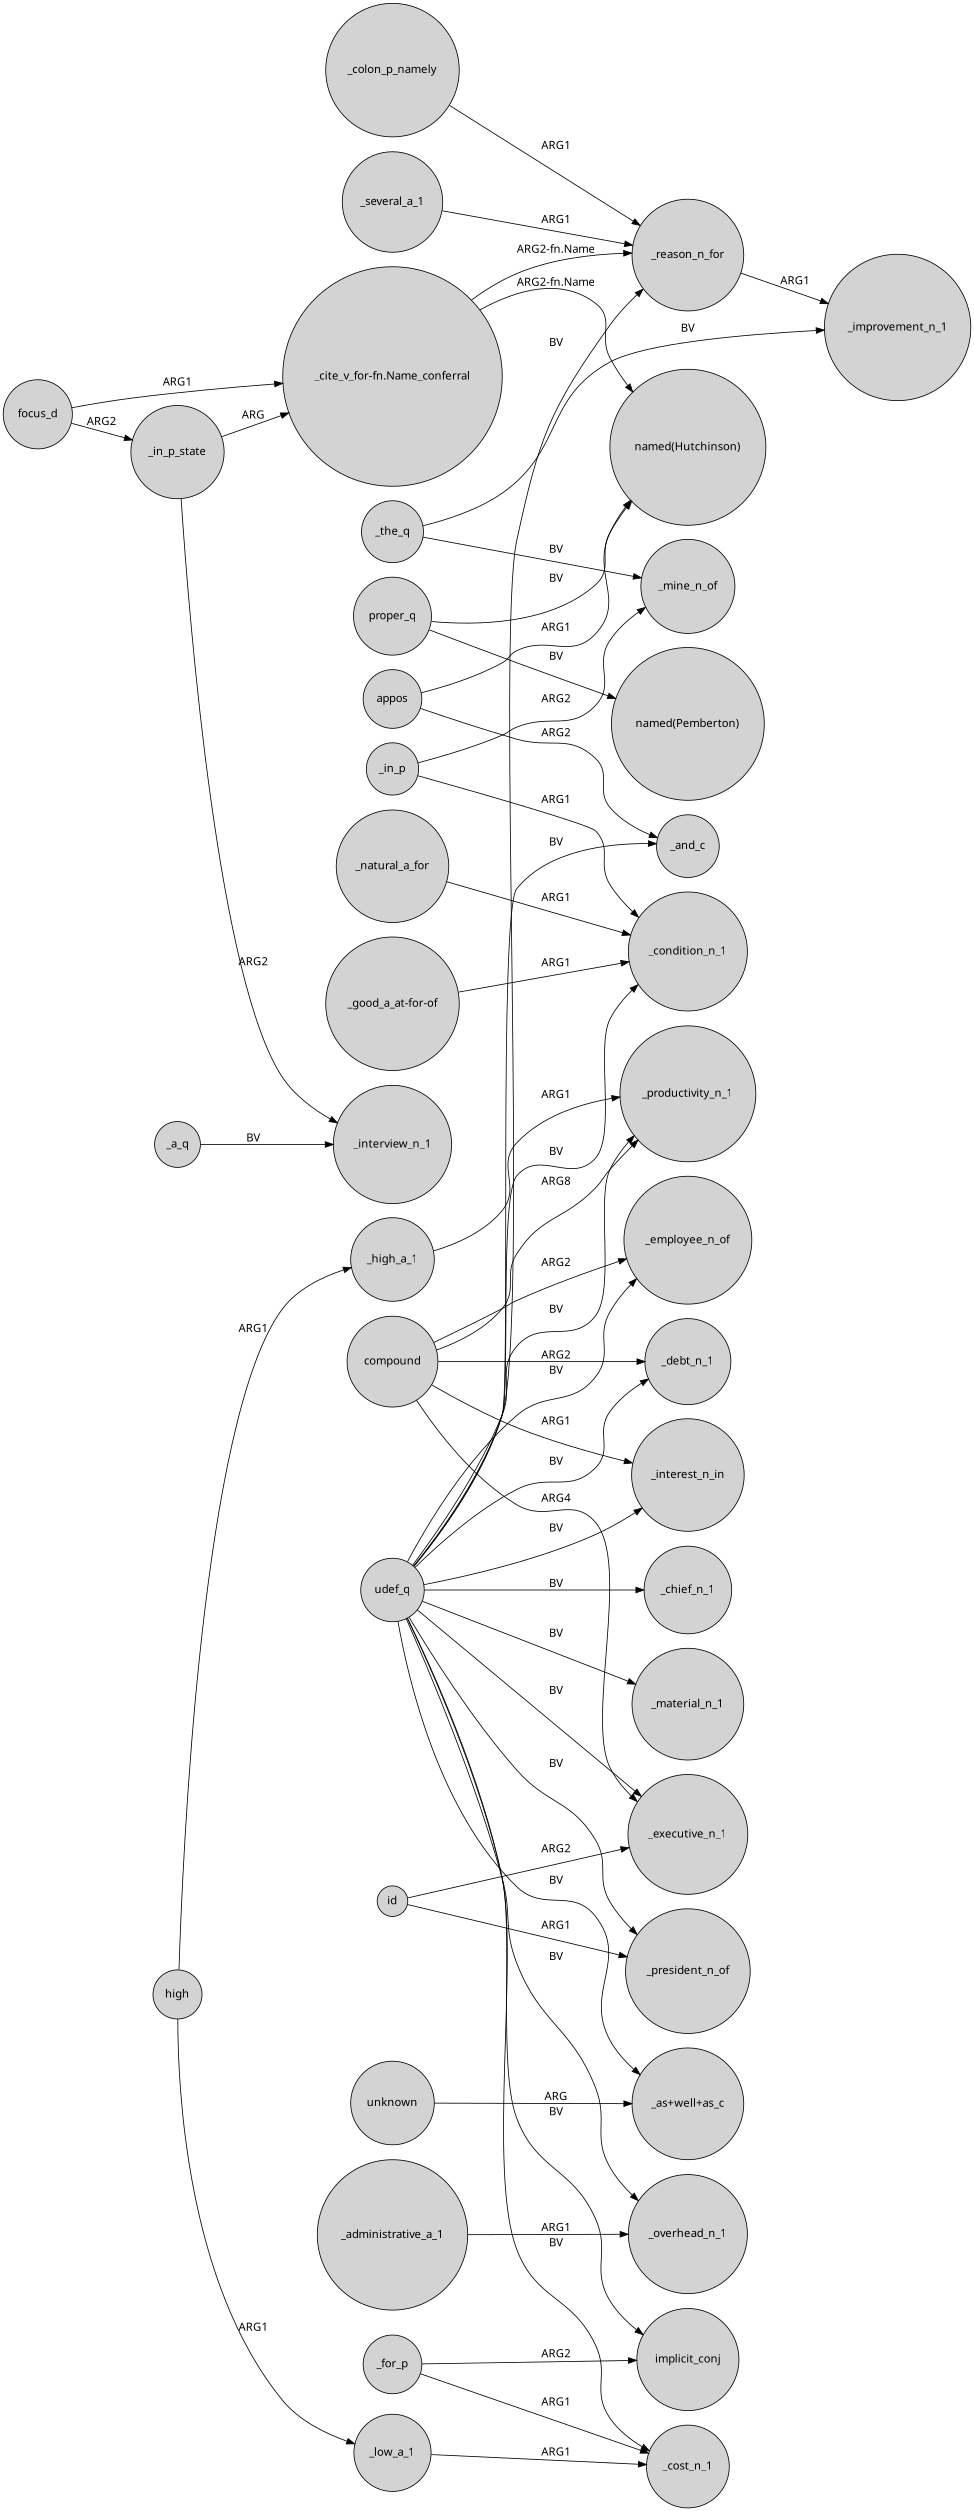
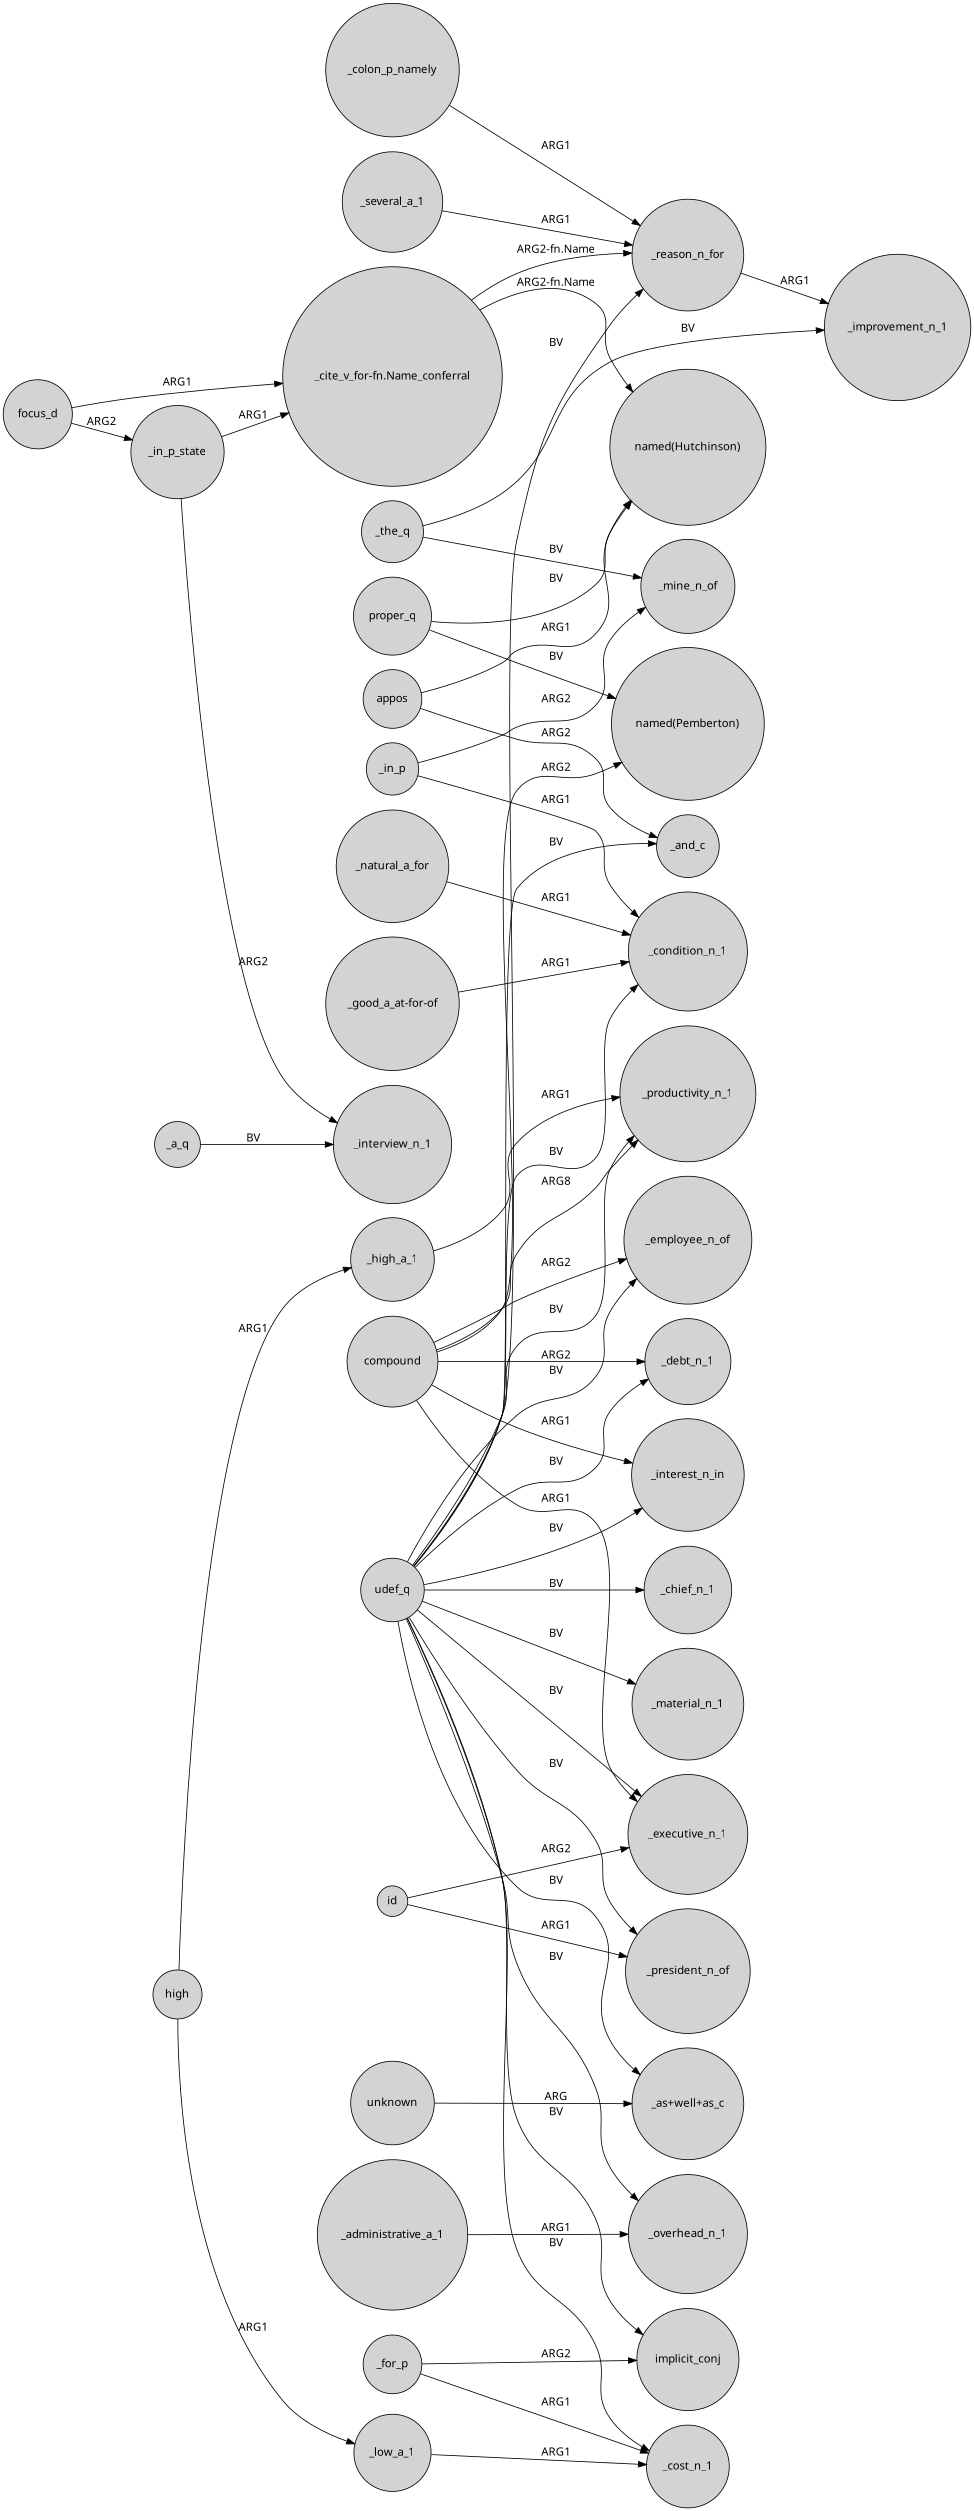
(253, 416) -> (253, 416)
none -> (504, 949)
(556, 1499) -> (556, 1499)
